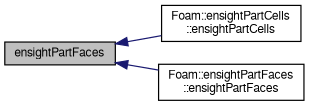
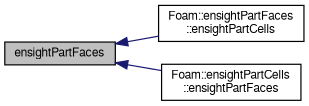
(231, 23) -> (231, 23)
(231, 82) -> (231, 82)
